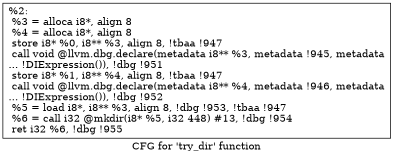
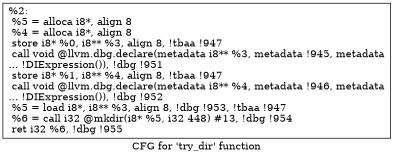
(70, 22) -> (70, 22)
